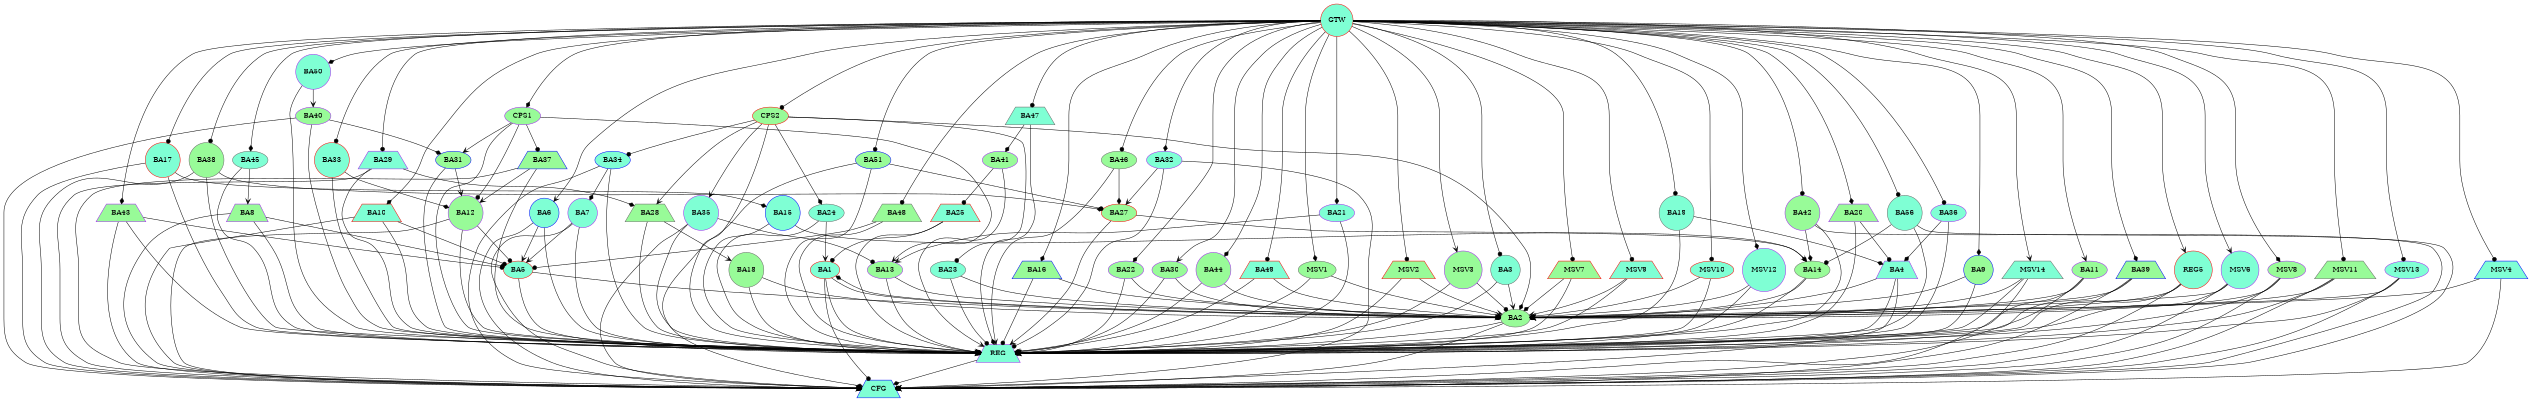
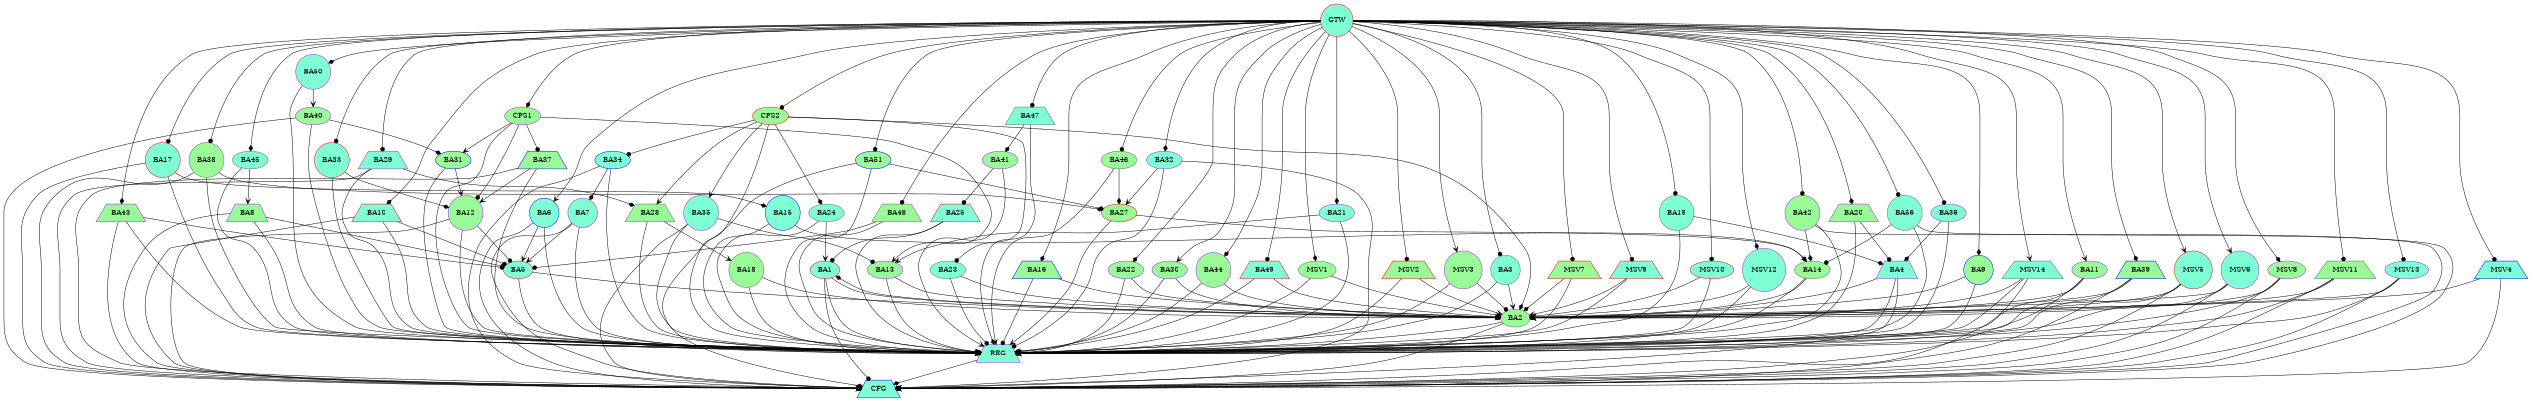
(2193, 270) -> (2193, 270)
